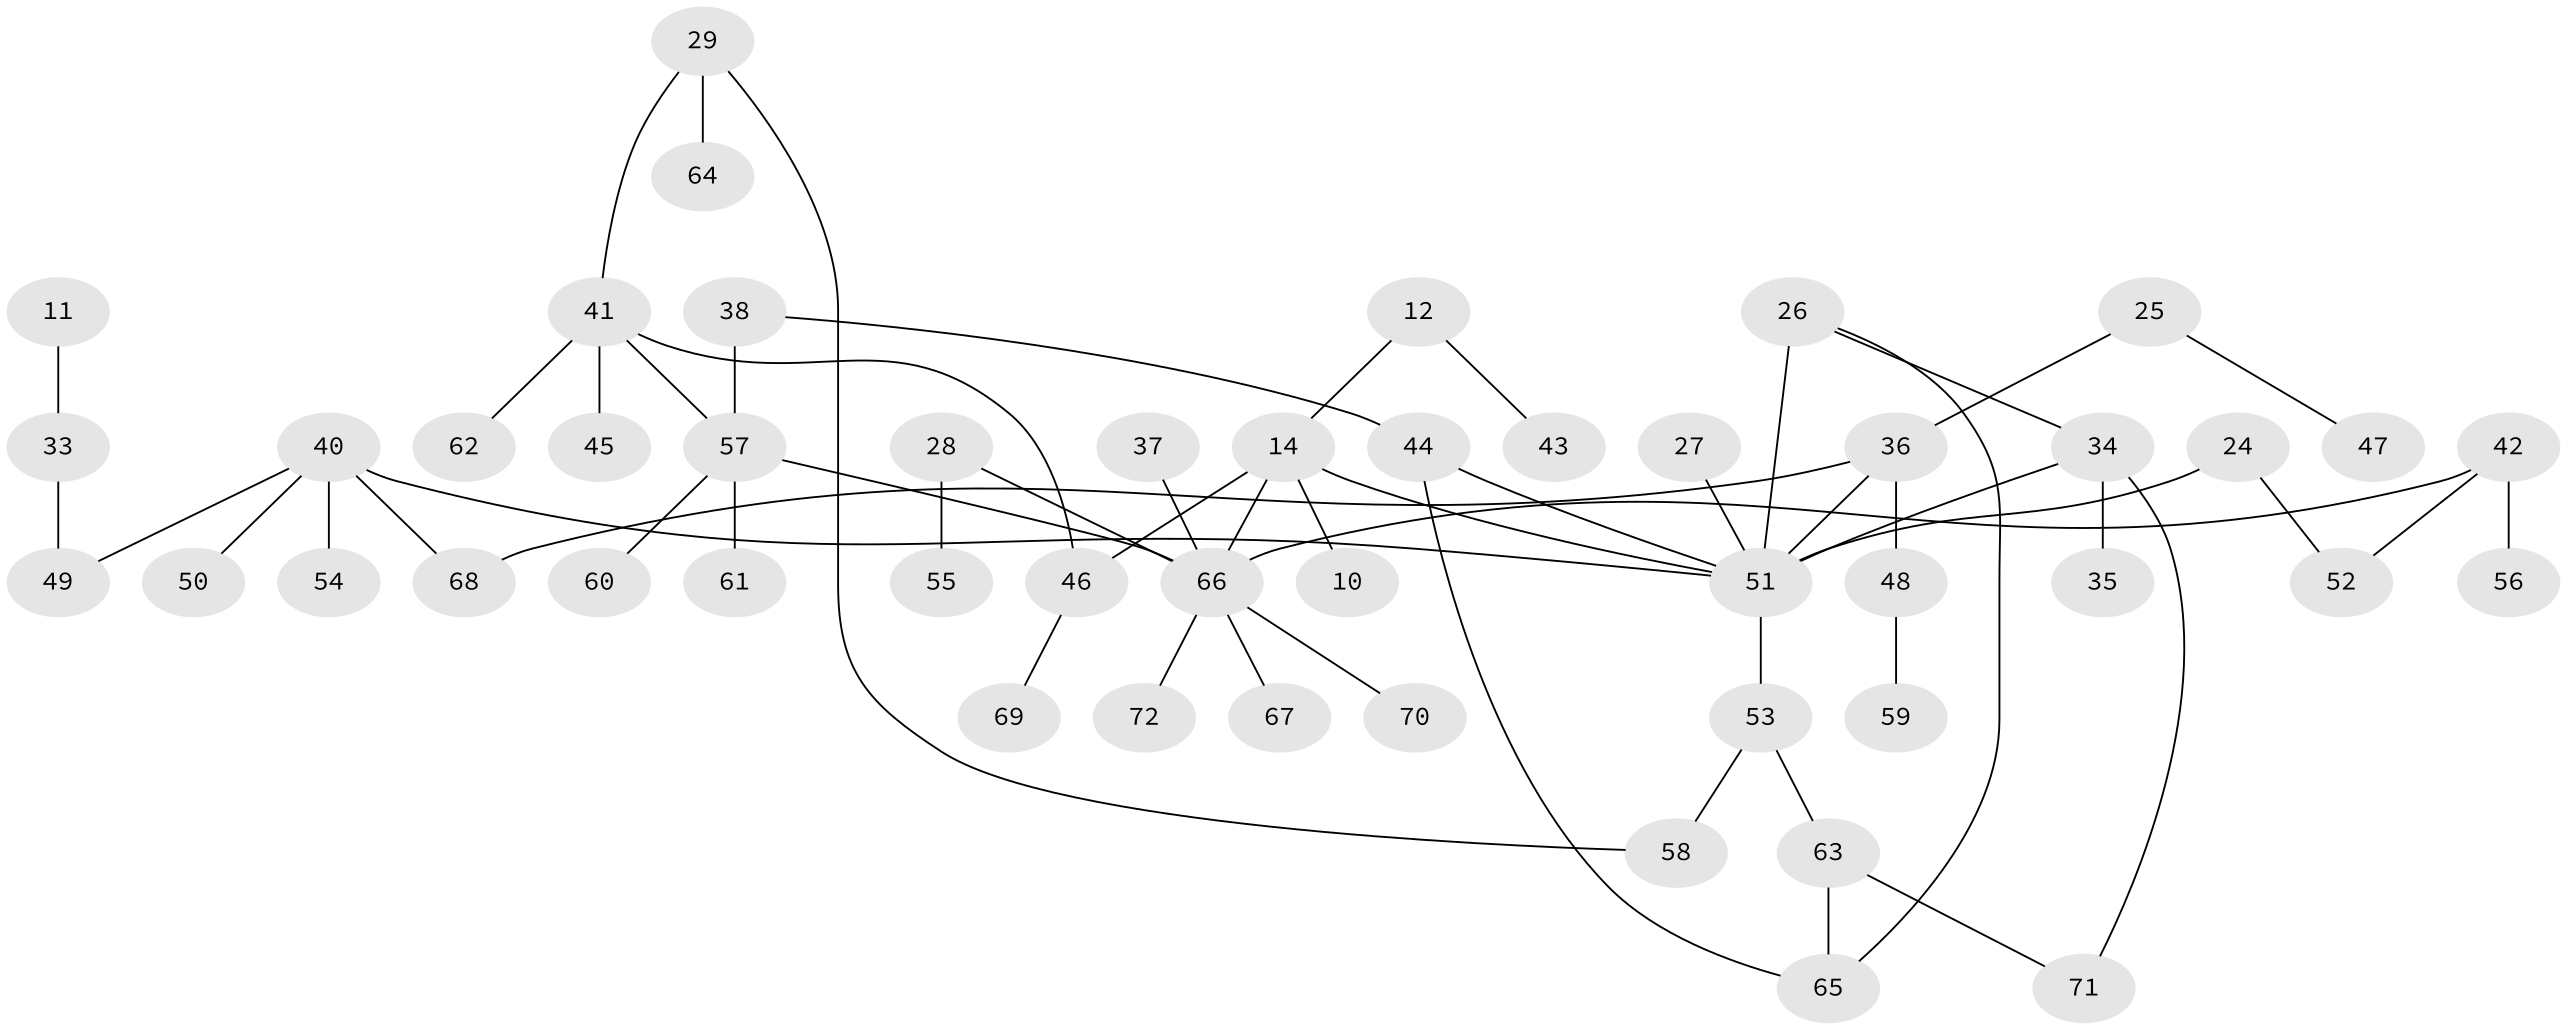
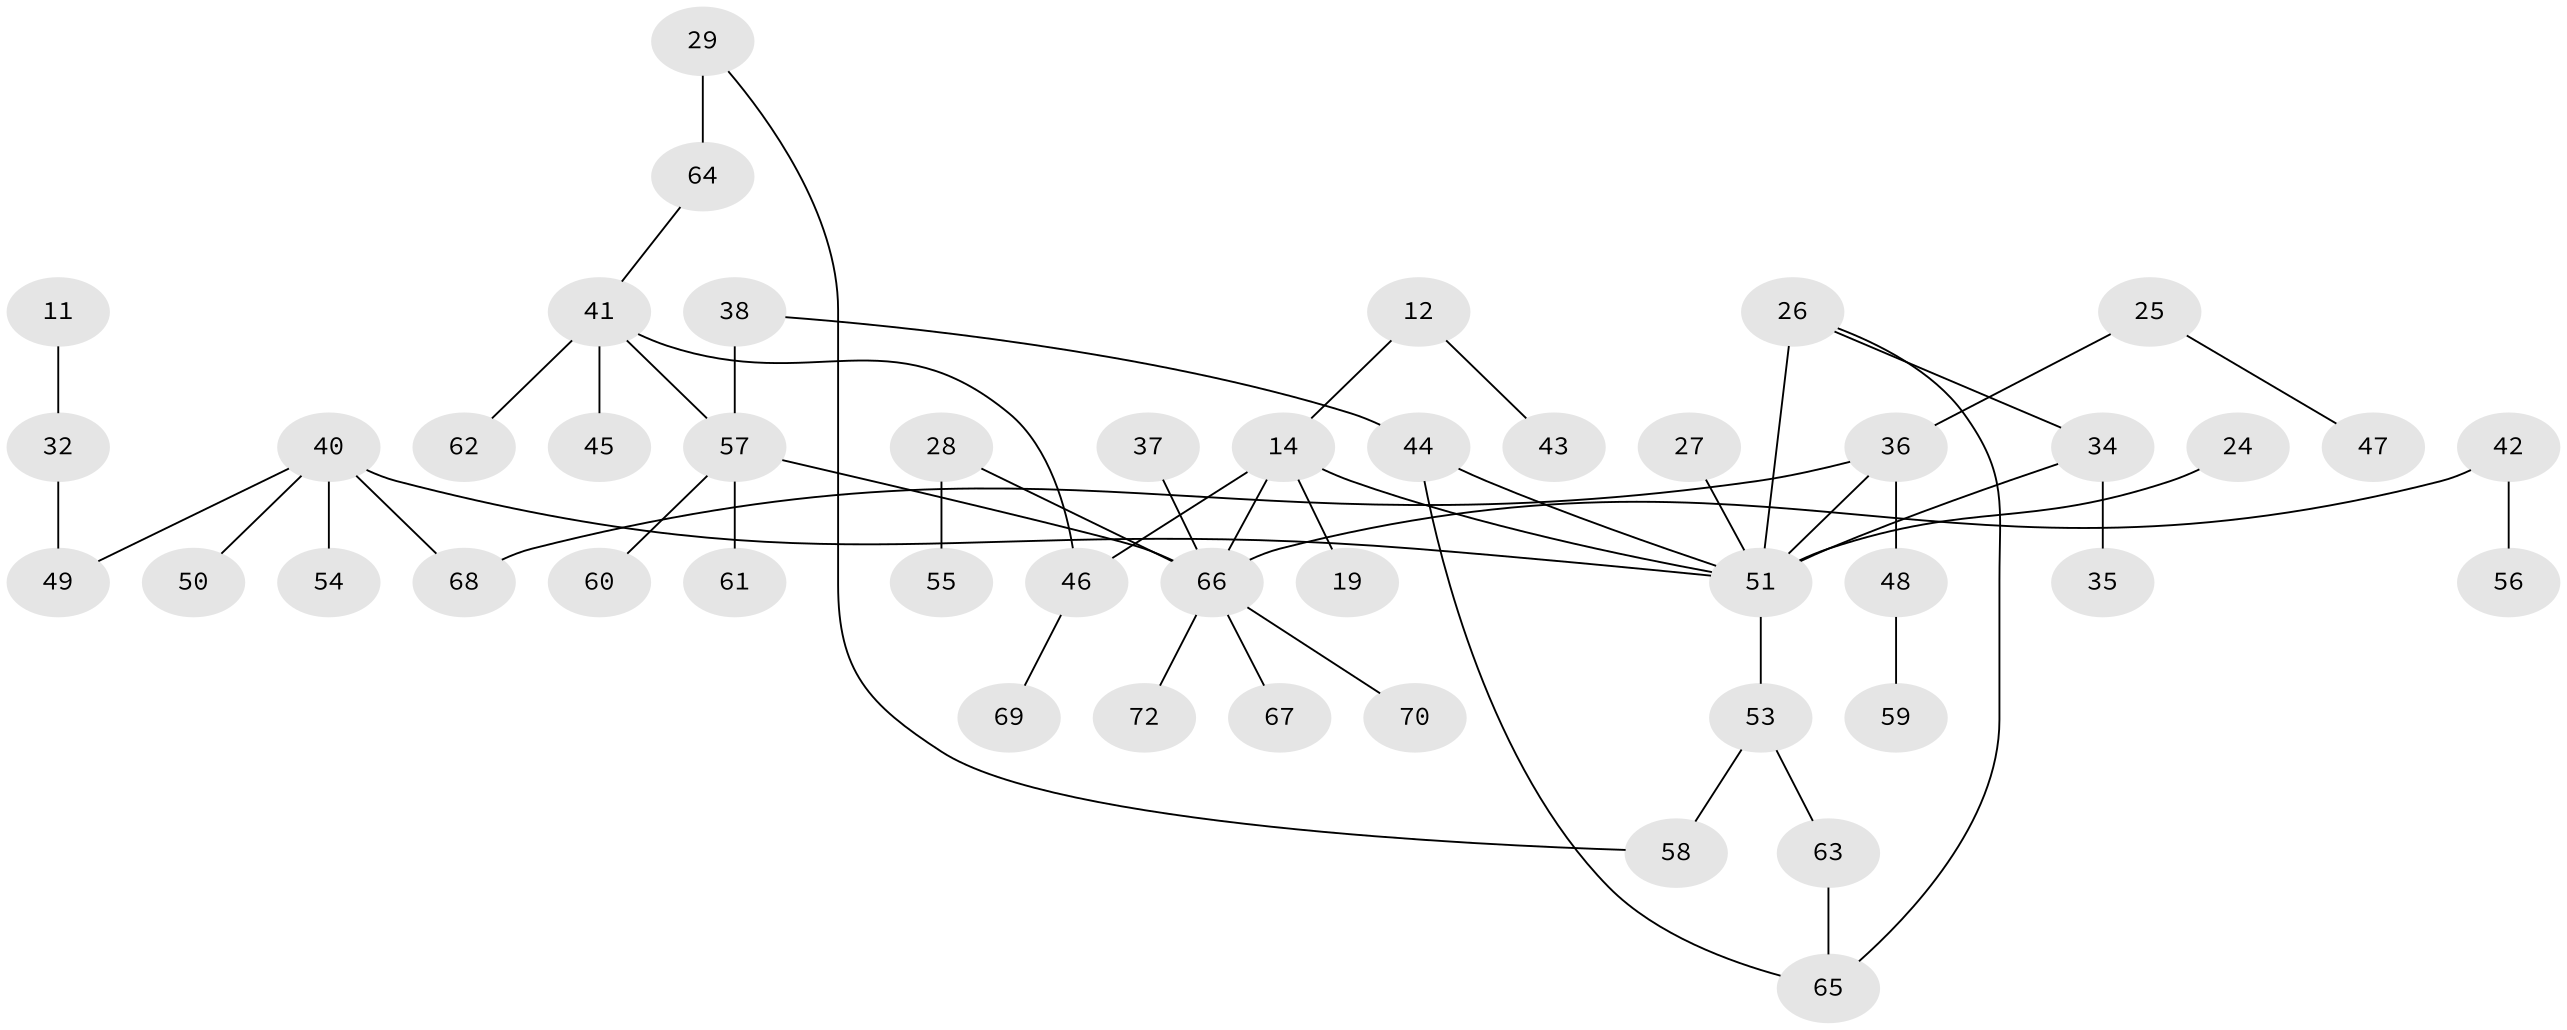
(625, 169) -> (651, 244)
(58, 447) -> (58, 447)
(1347, 583) -> (1347, 583)
(2341, 583) -> none
(2084, 988) -> none
